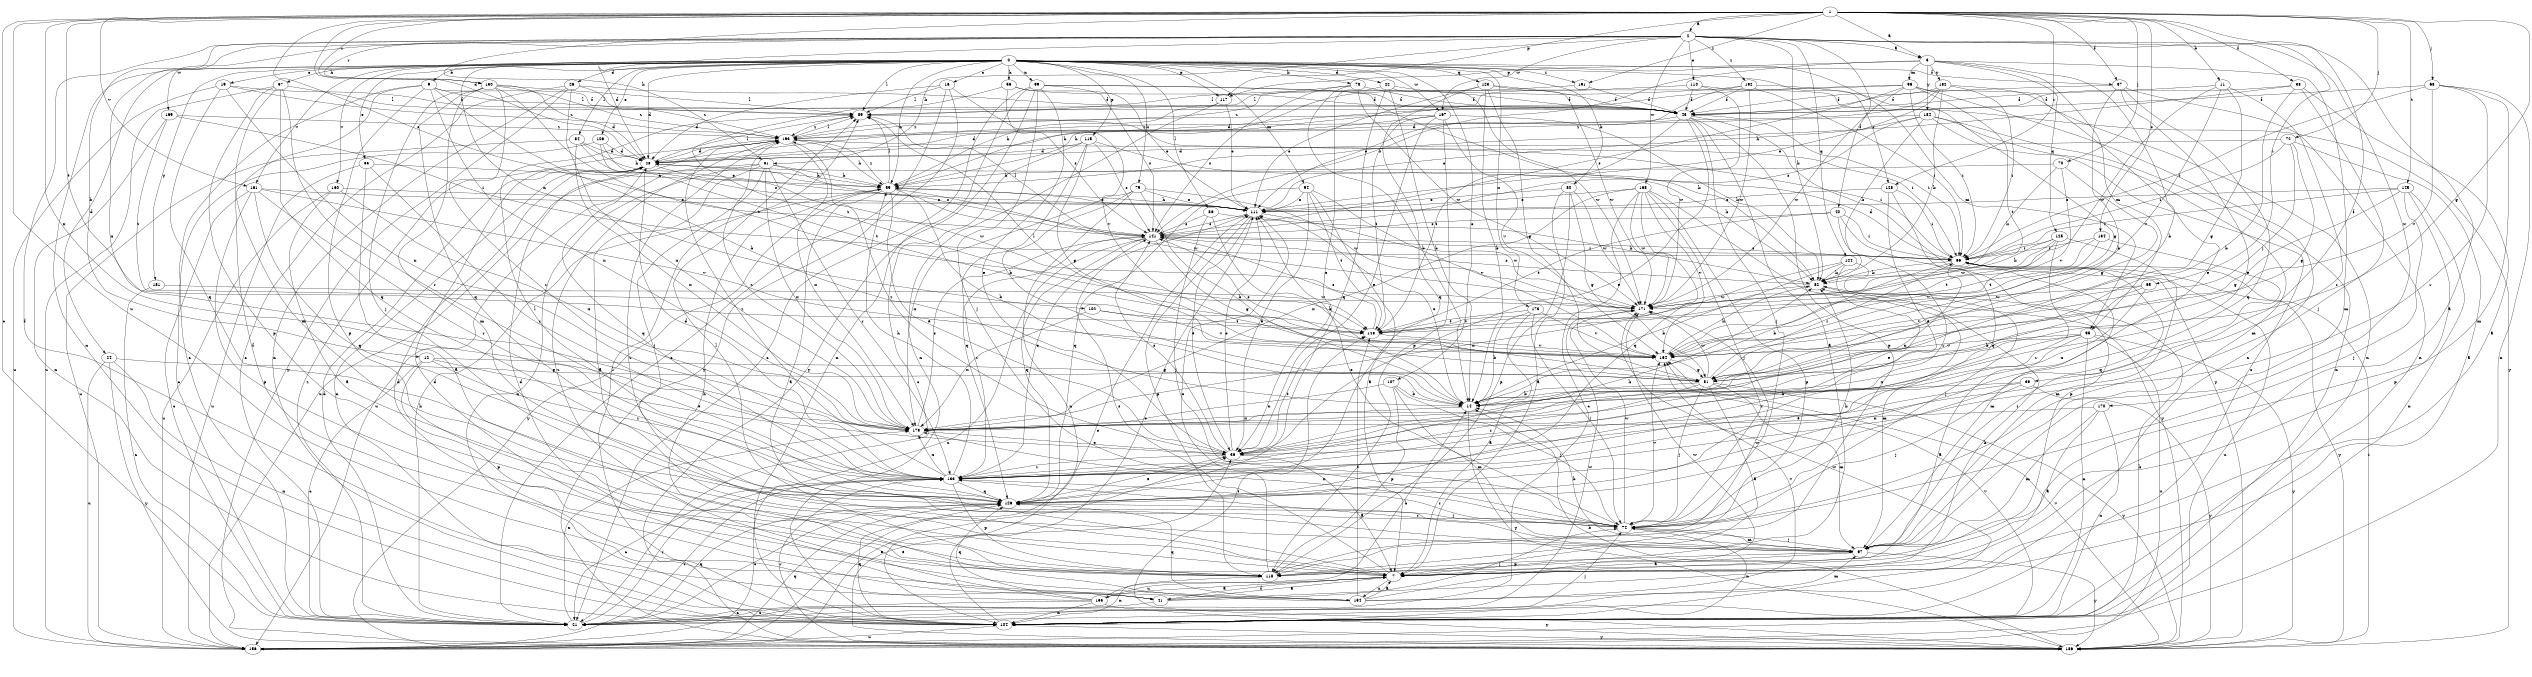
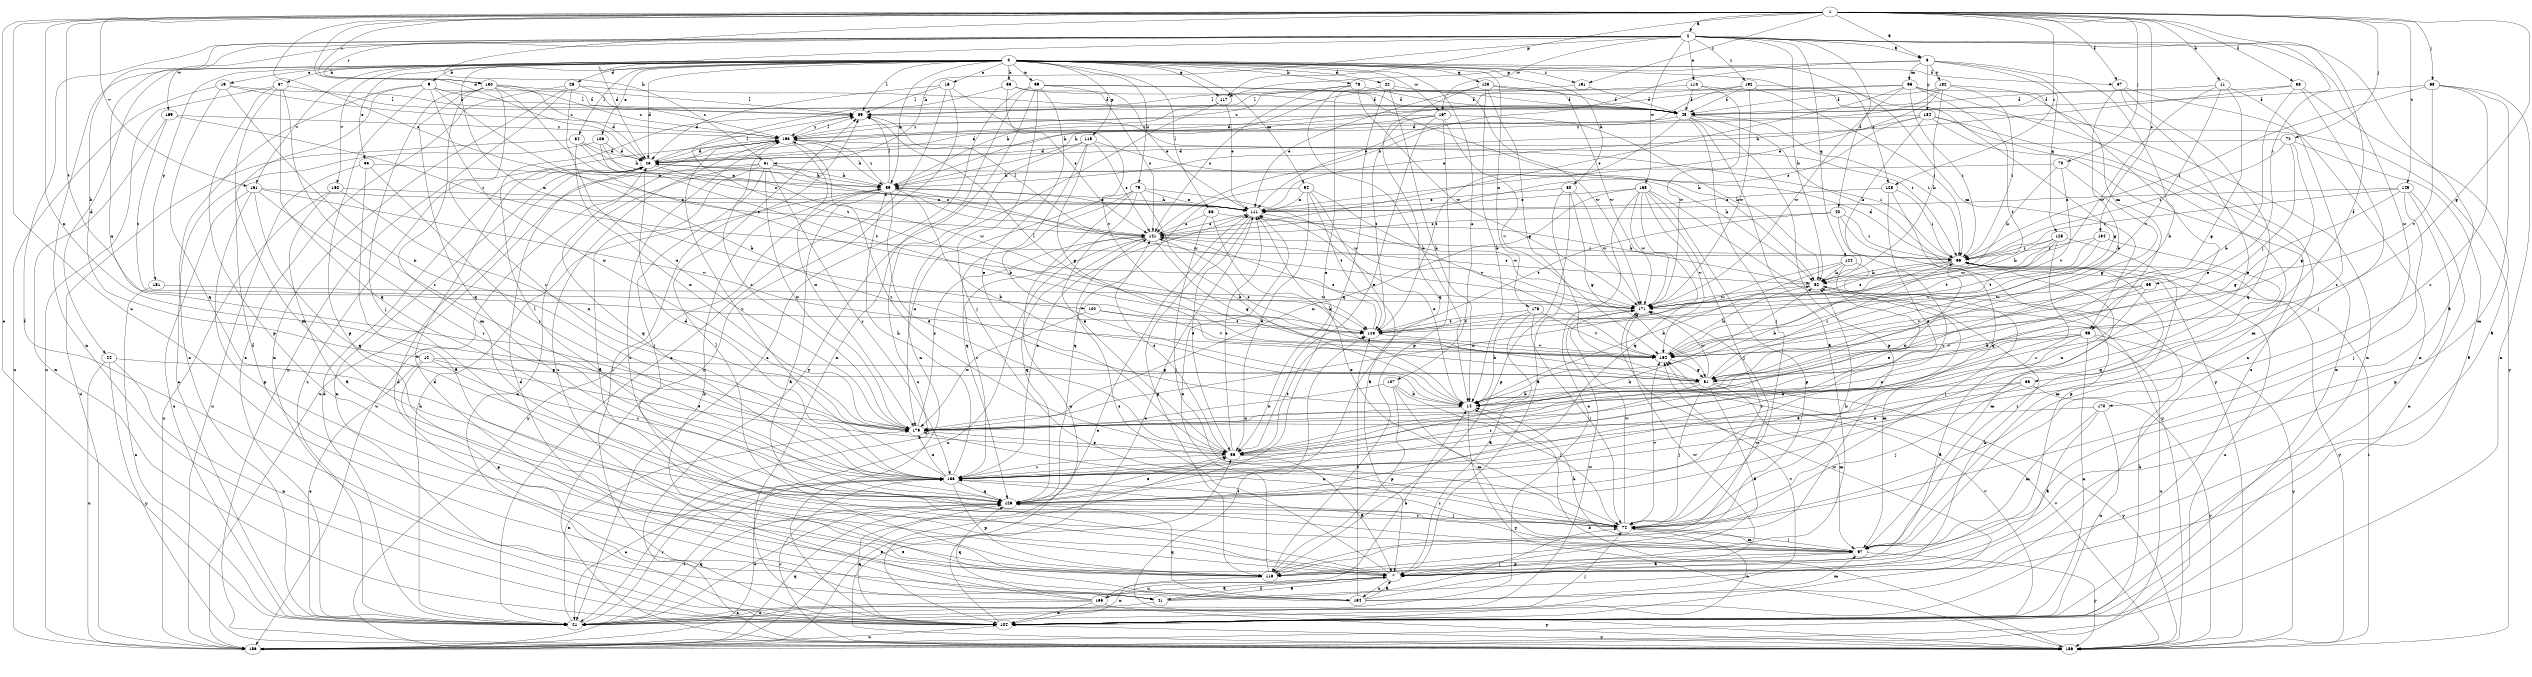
(1830, 106) -> none
(1557, 244) -> (1841, 286)
(1514, 308) -> (1086, 326)
(2343, 312) -> none
